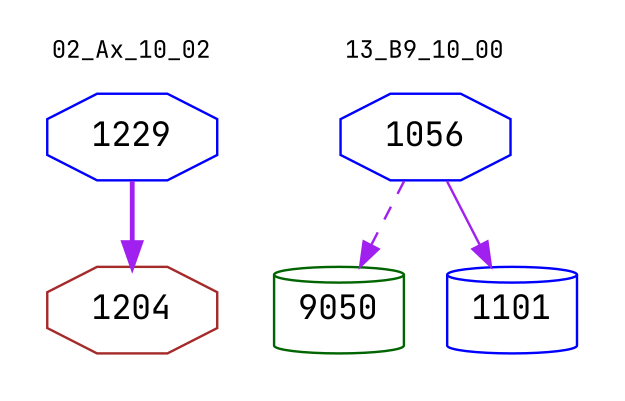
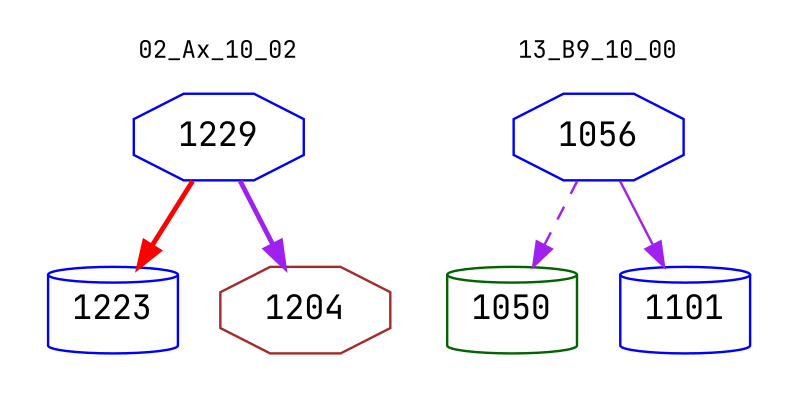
none -> (113, 310)
(339, 310) -> (512, 310)
